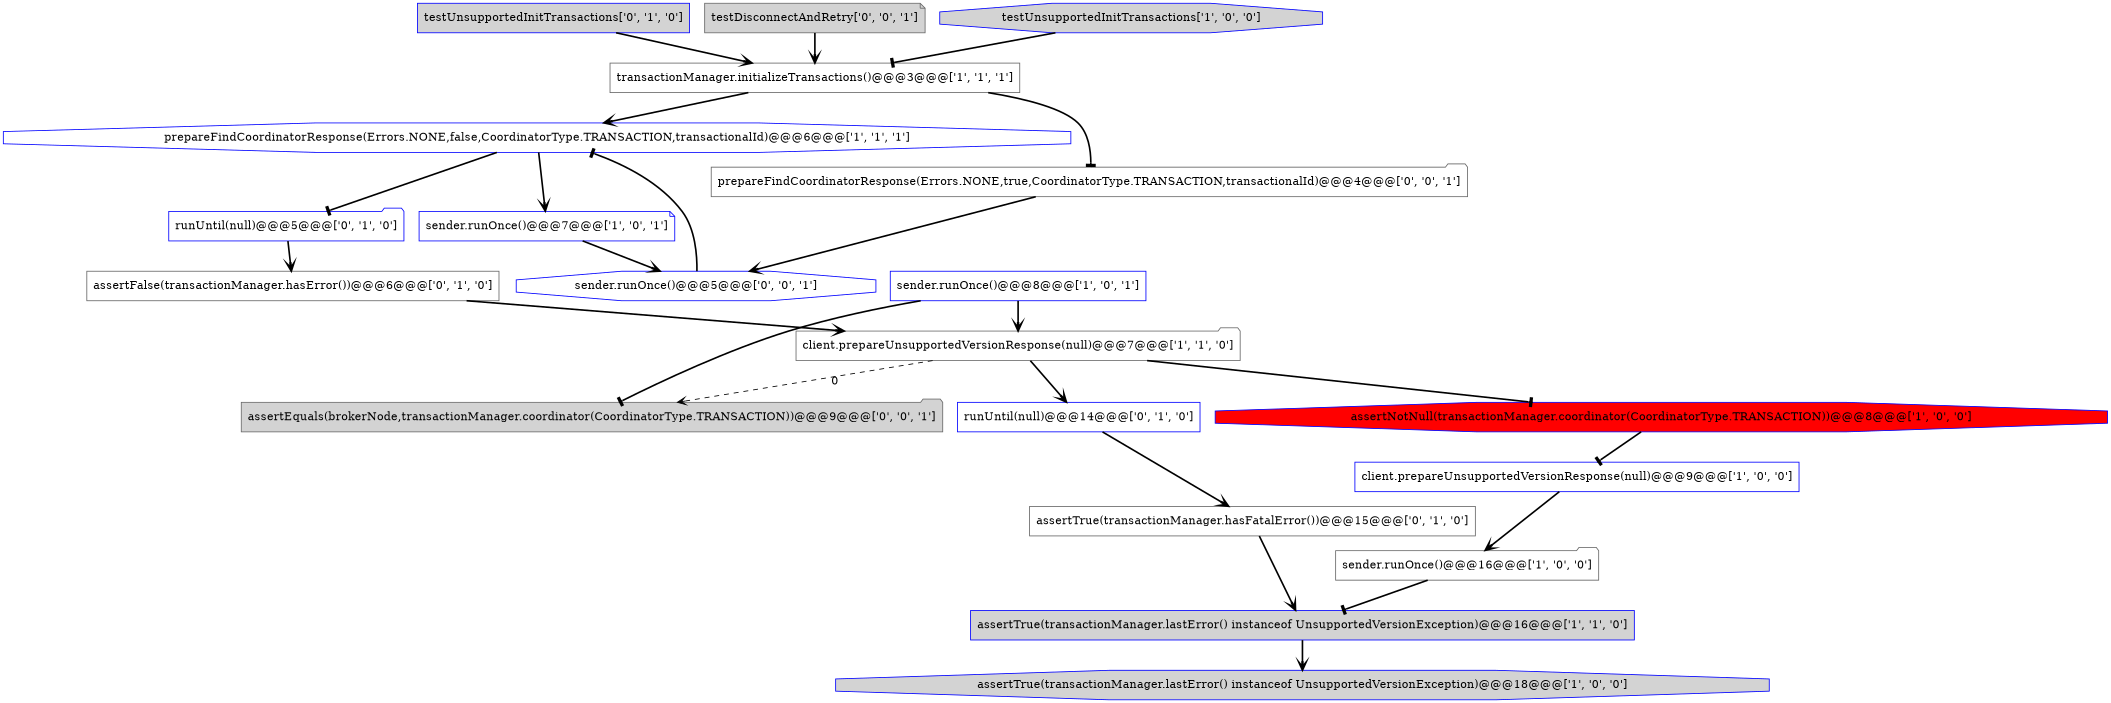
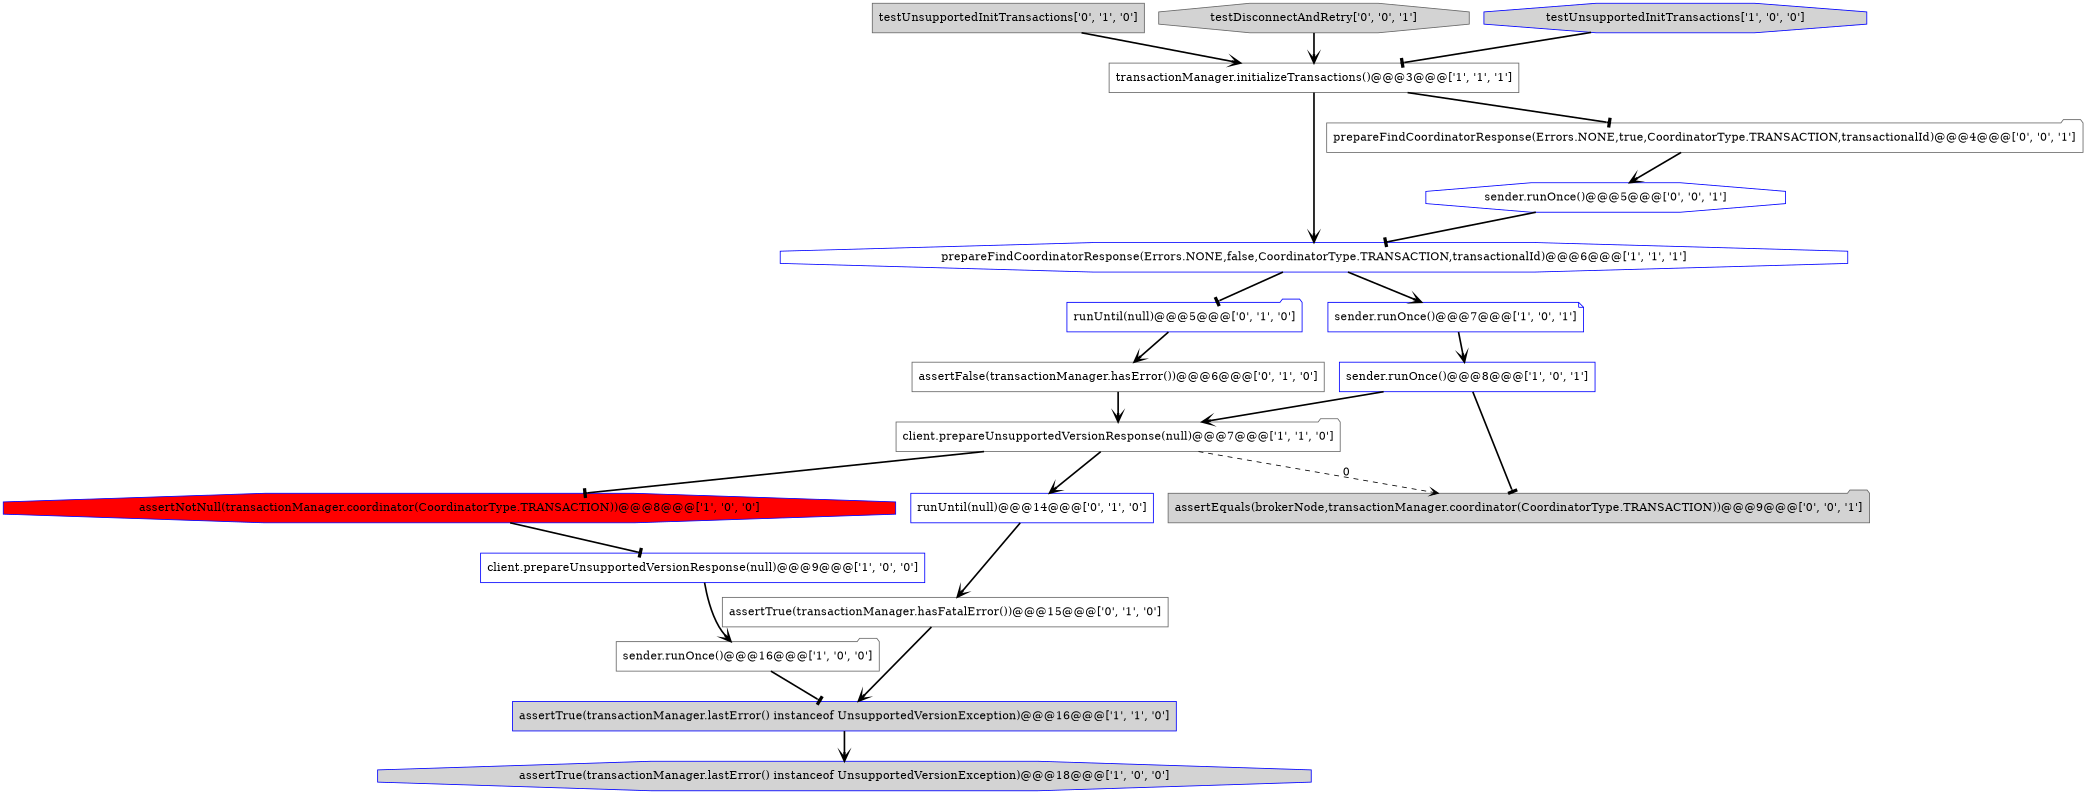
(553, 18) -> (1008, 18)
(815, 18) -> (1314, 18)
(618, 255) -> (1461, 343)
